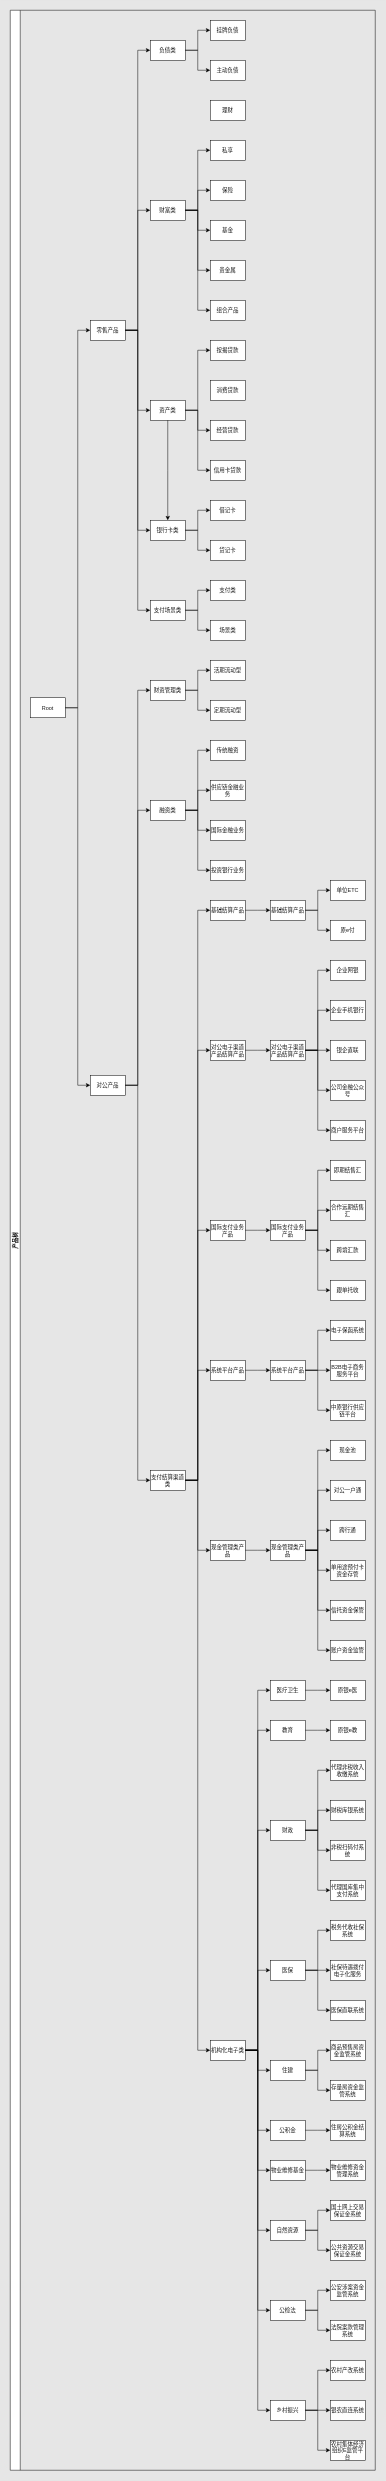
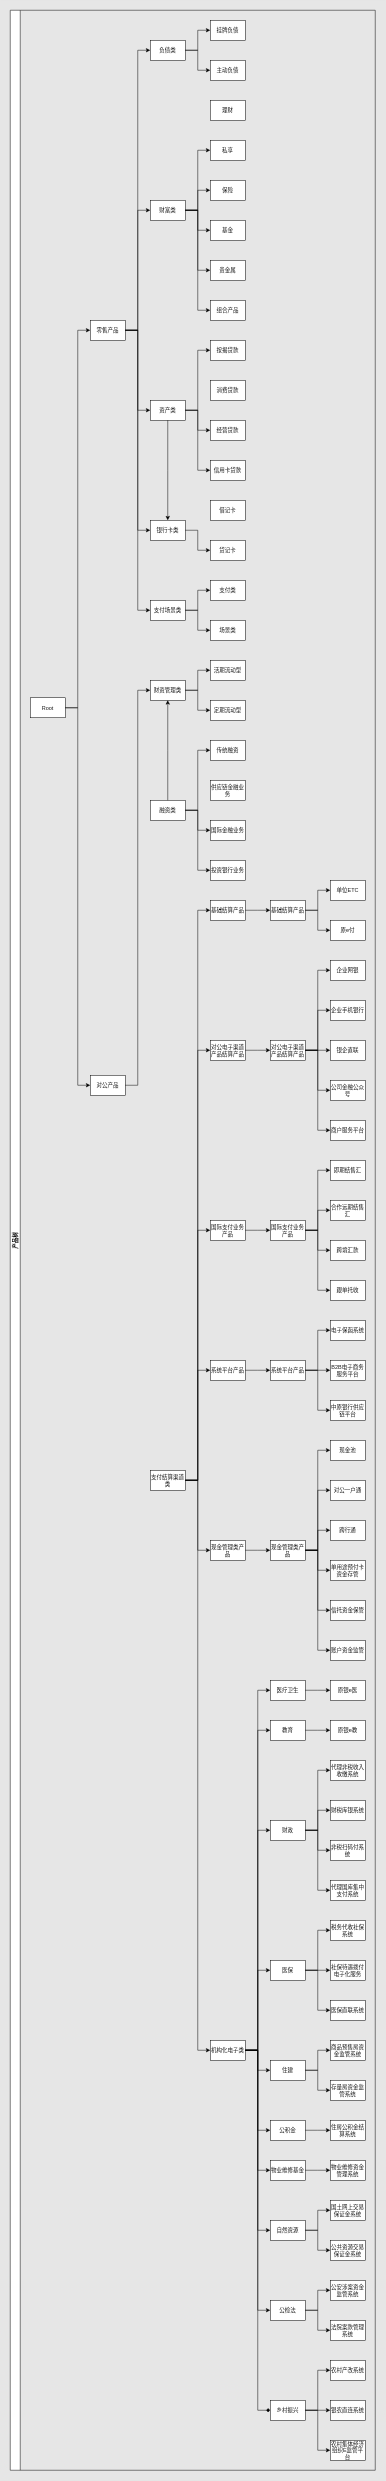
(205, 510) -> none
(205, 790) -> (168, 704)
(145, 810) -> none
(145, 1480) -> none
(265, 2410) -> (265, 2410)
